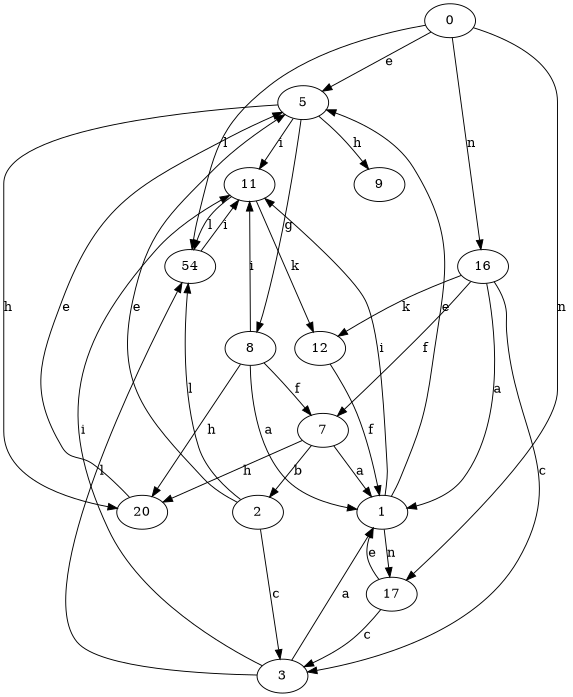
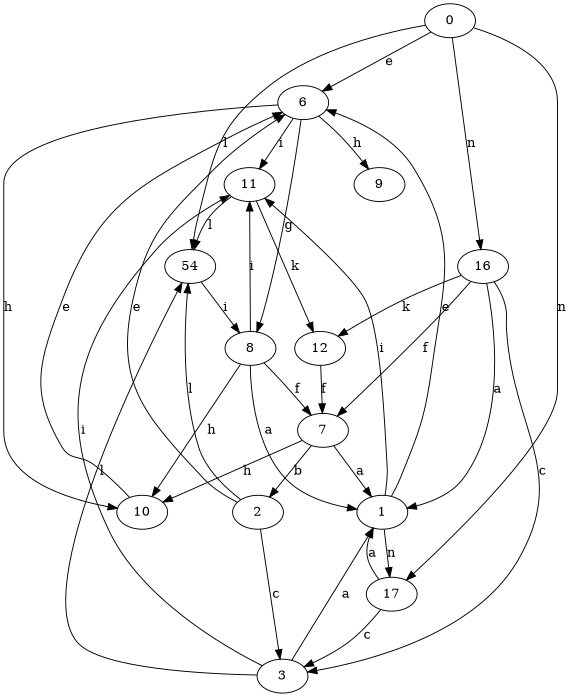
(303, 103) -> (303, 103)
(217, 229) -> (218, 304)
(360, 422) -> (321, 385)
(142, 512) -> (142, 512)
(372, 553) -> (372, 553)
